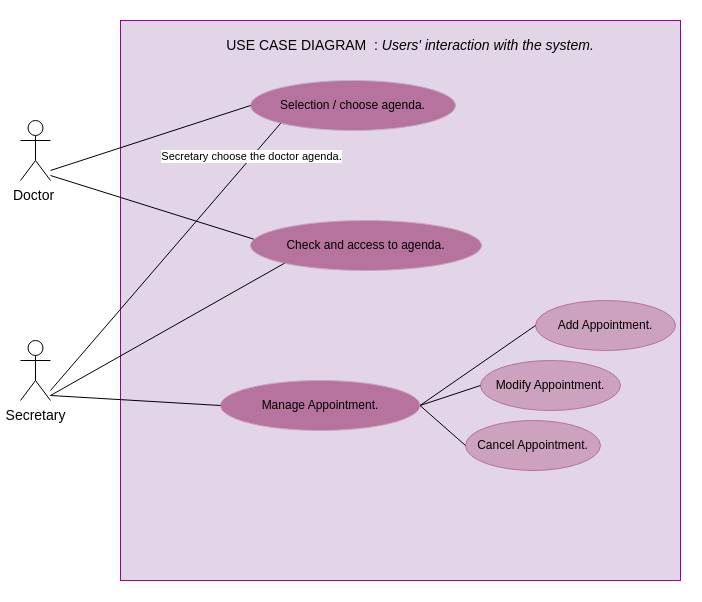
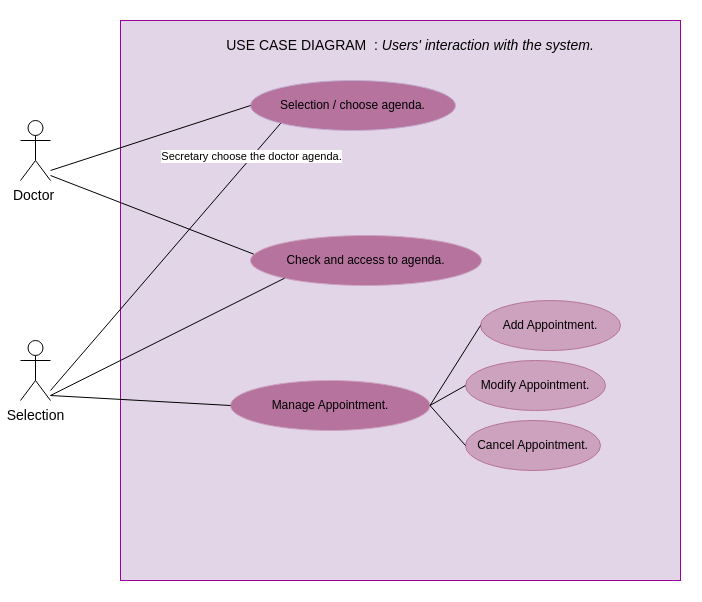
(366, 246) -> (366, 261)
(606, 326) -> (551, 326)
(551, 386) -> (536, 386)
(320, 406) -> (330, 406)
(36, 415) -> (36, 415)
